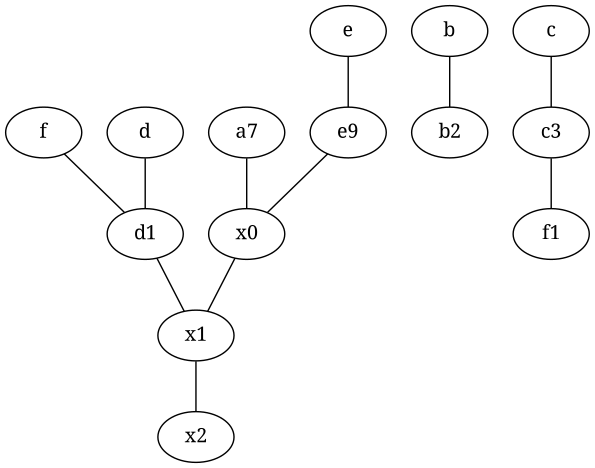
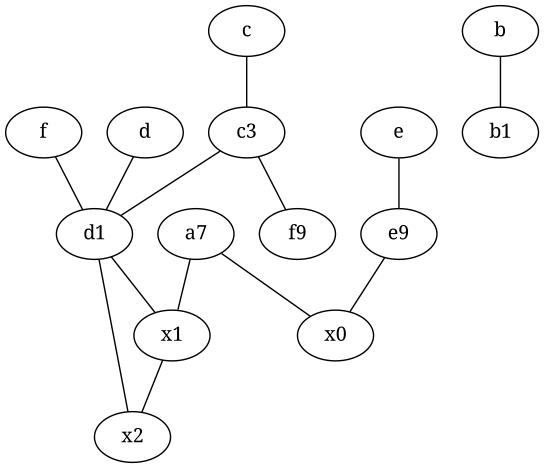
(450, 133) -> (500, 133)
none -> (170, 183)
(551, 234) -> (297, 234)
(221, 285) -> (184, 285)
none -> (113, 335)
